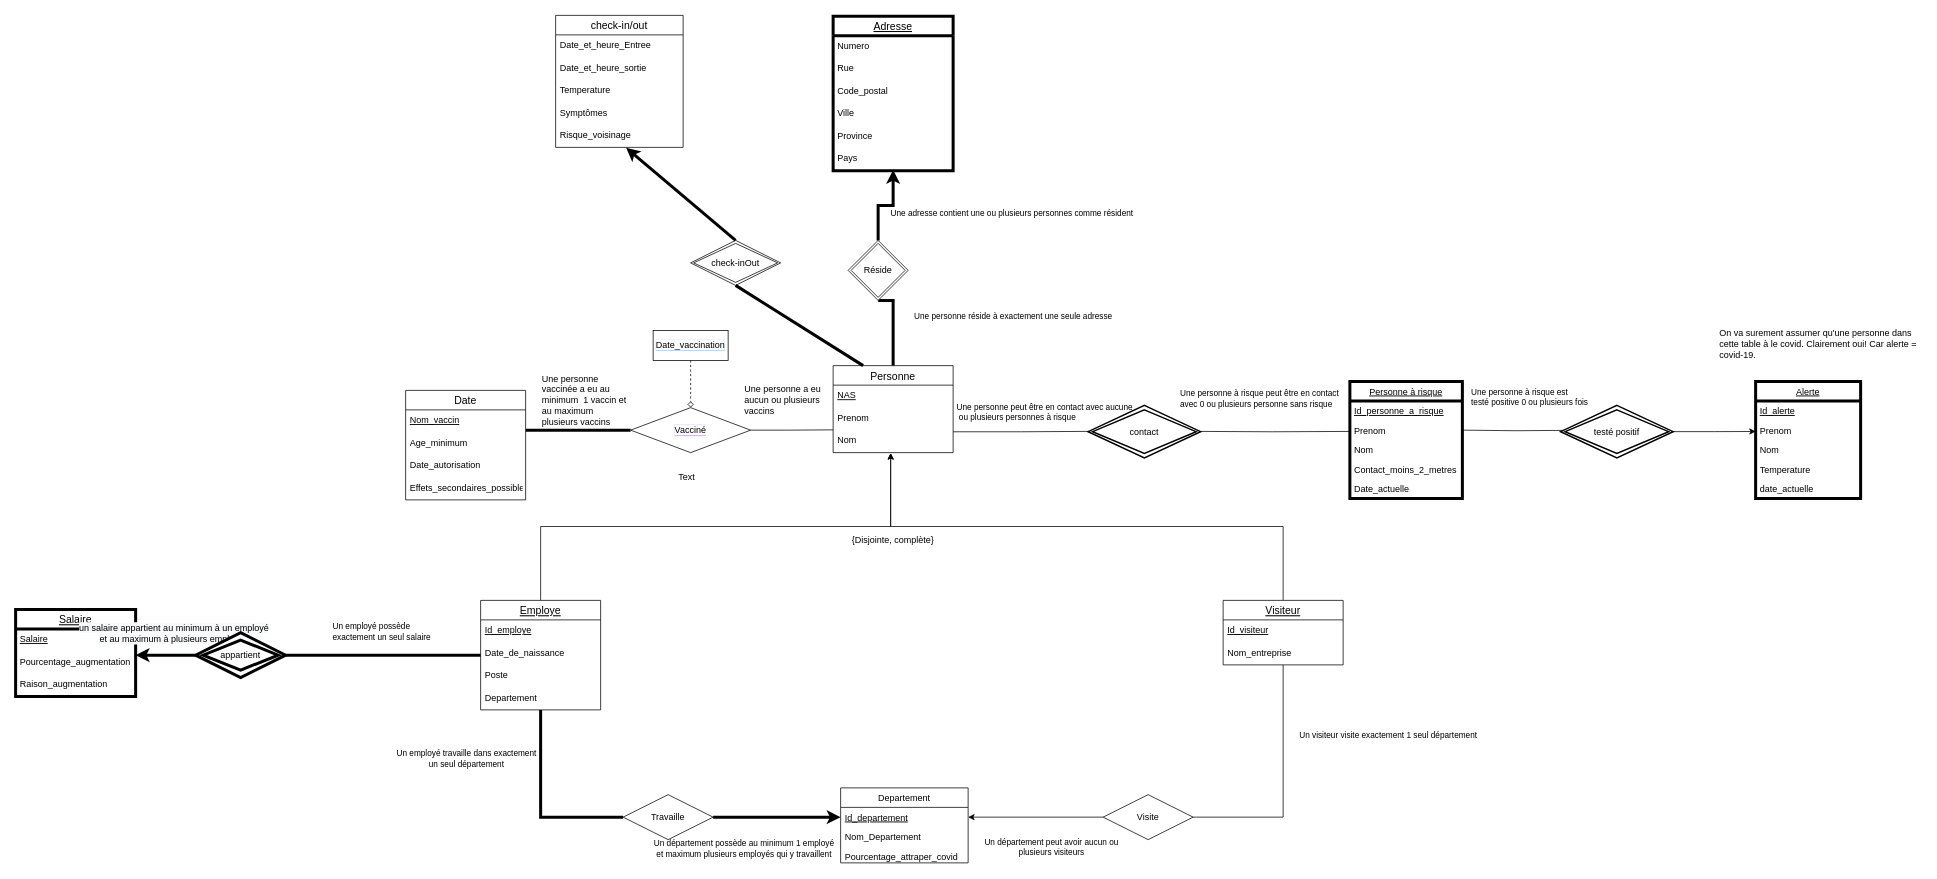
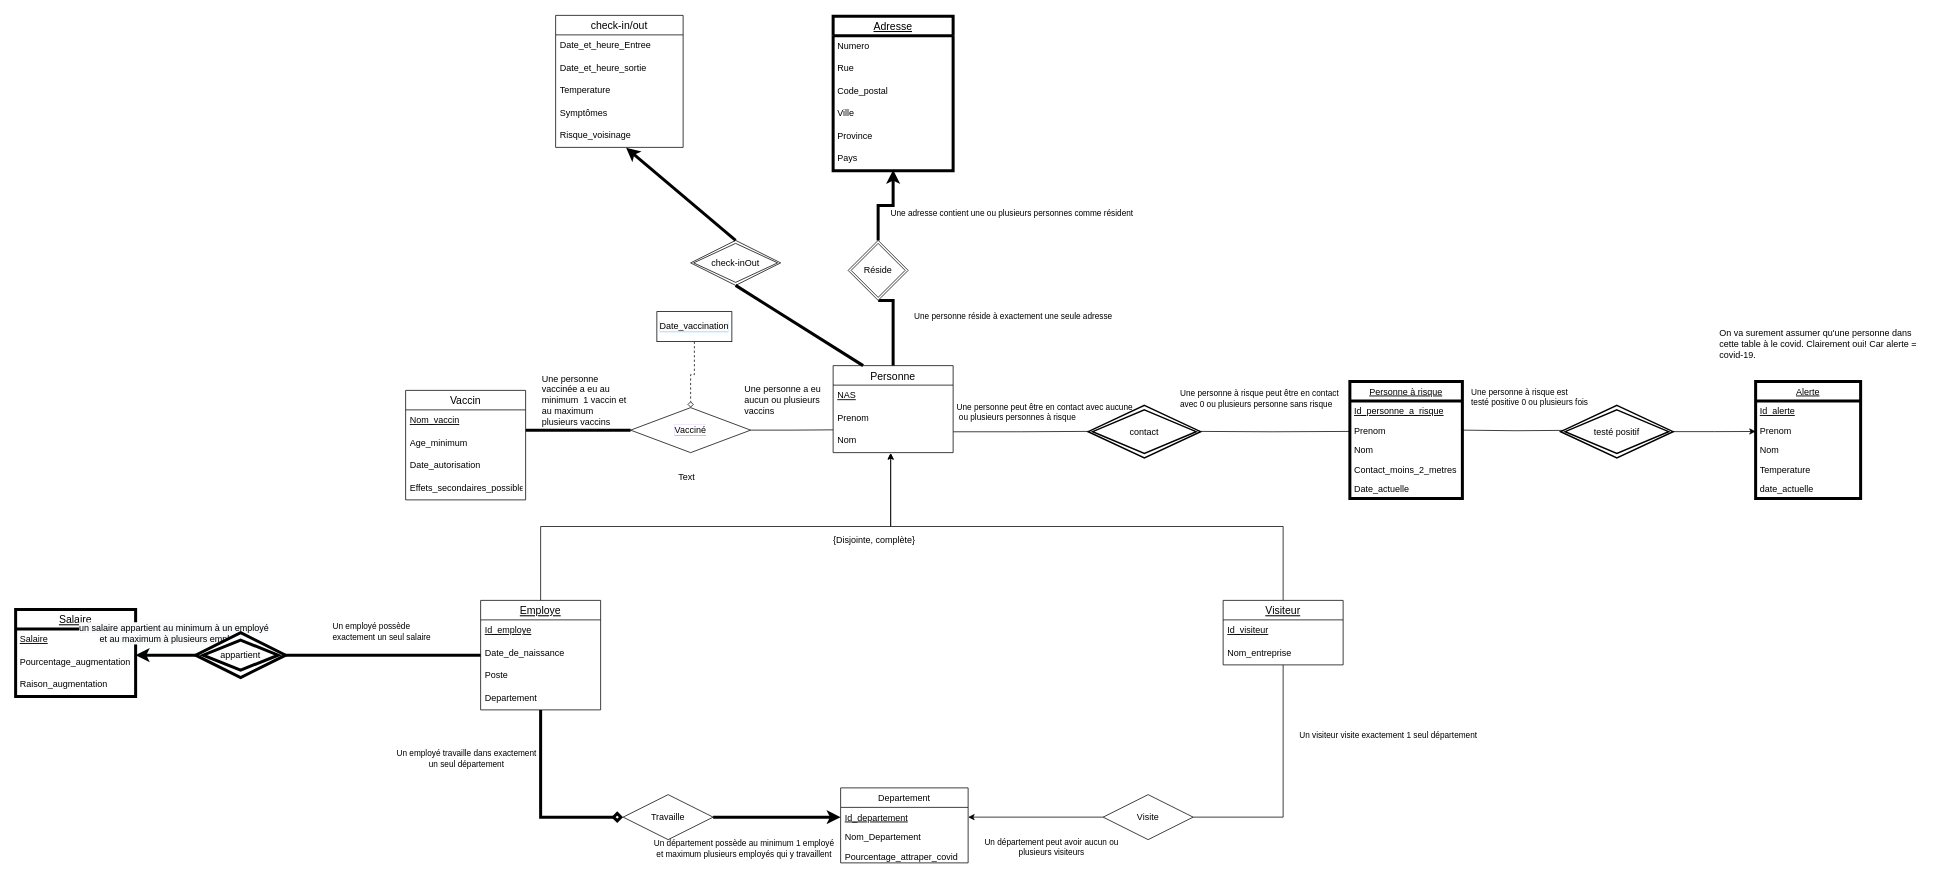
(690, 345) -> (694, 327)
(465, 401) -> (465, 401)
(893, 540) -> (874, 540)
(617, 817) -> (612, 817)
